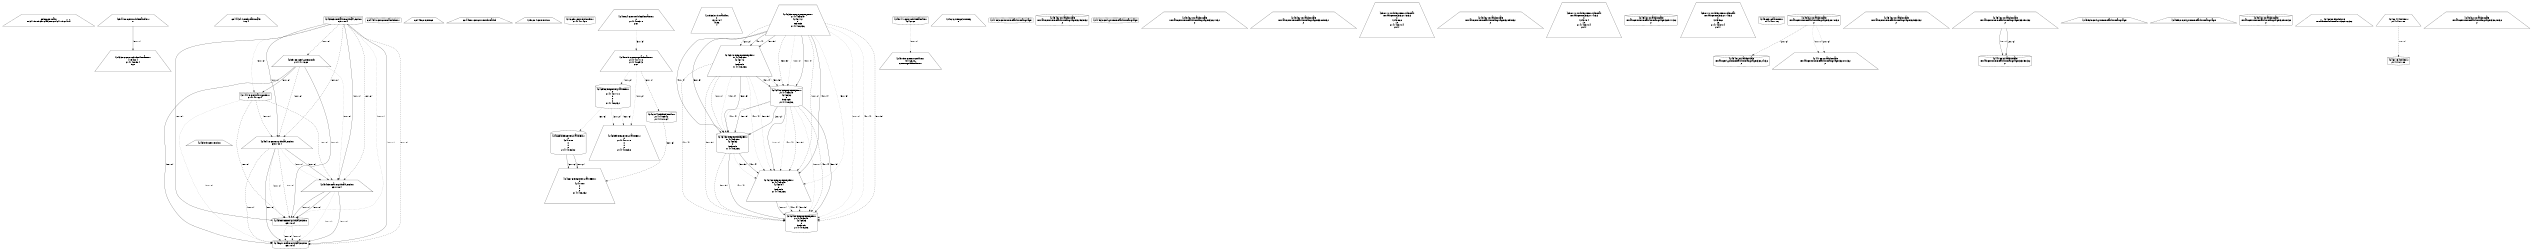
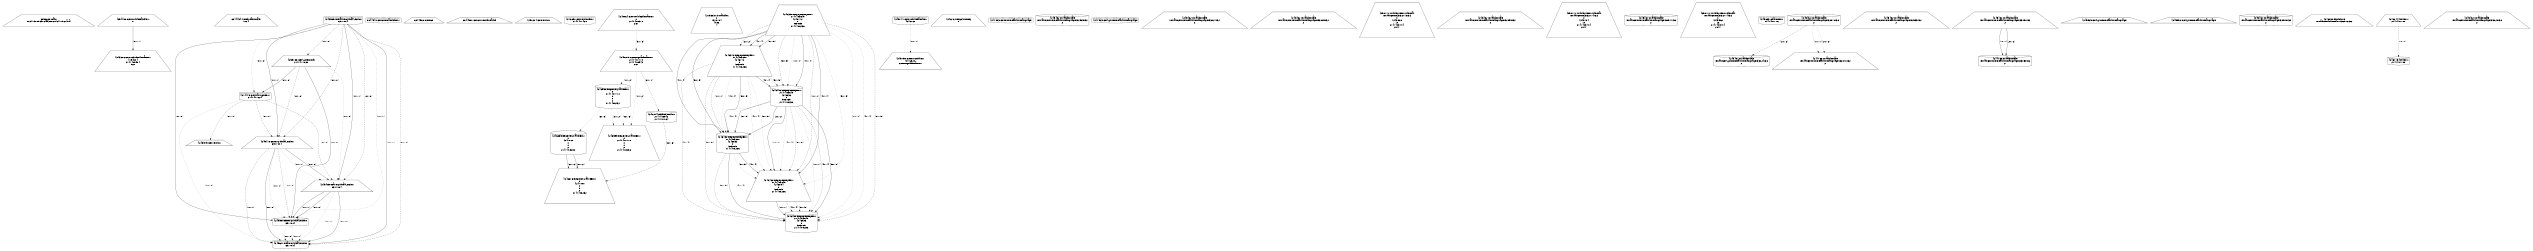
(165, 145) -> none
(241, 165) -> (223, 115)
